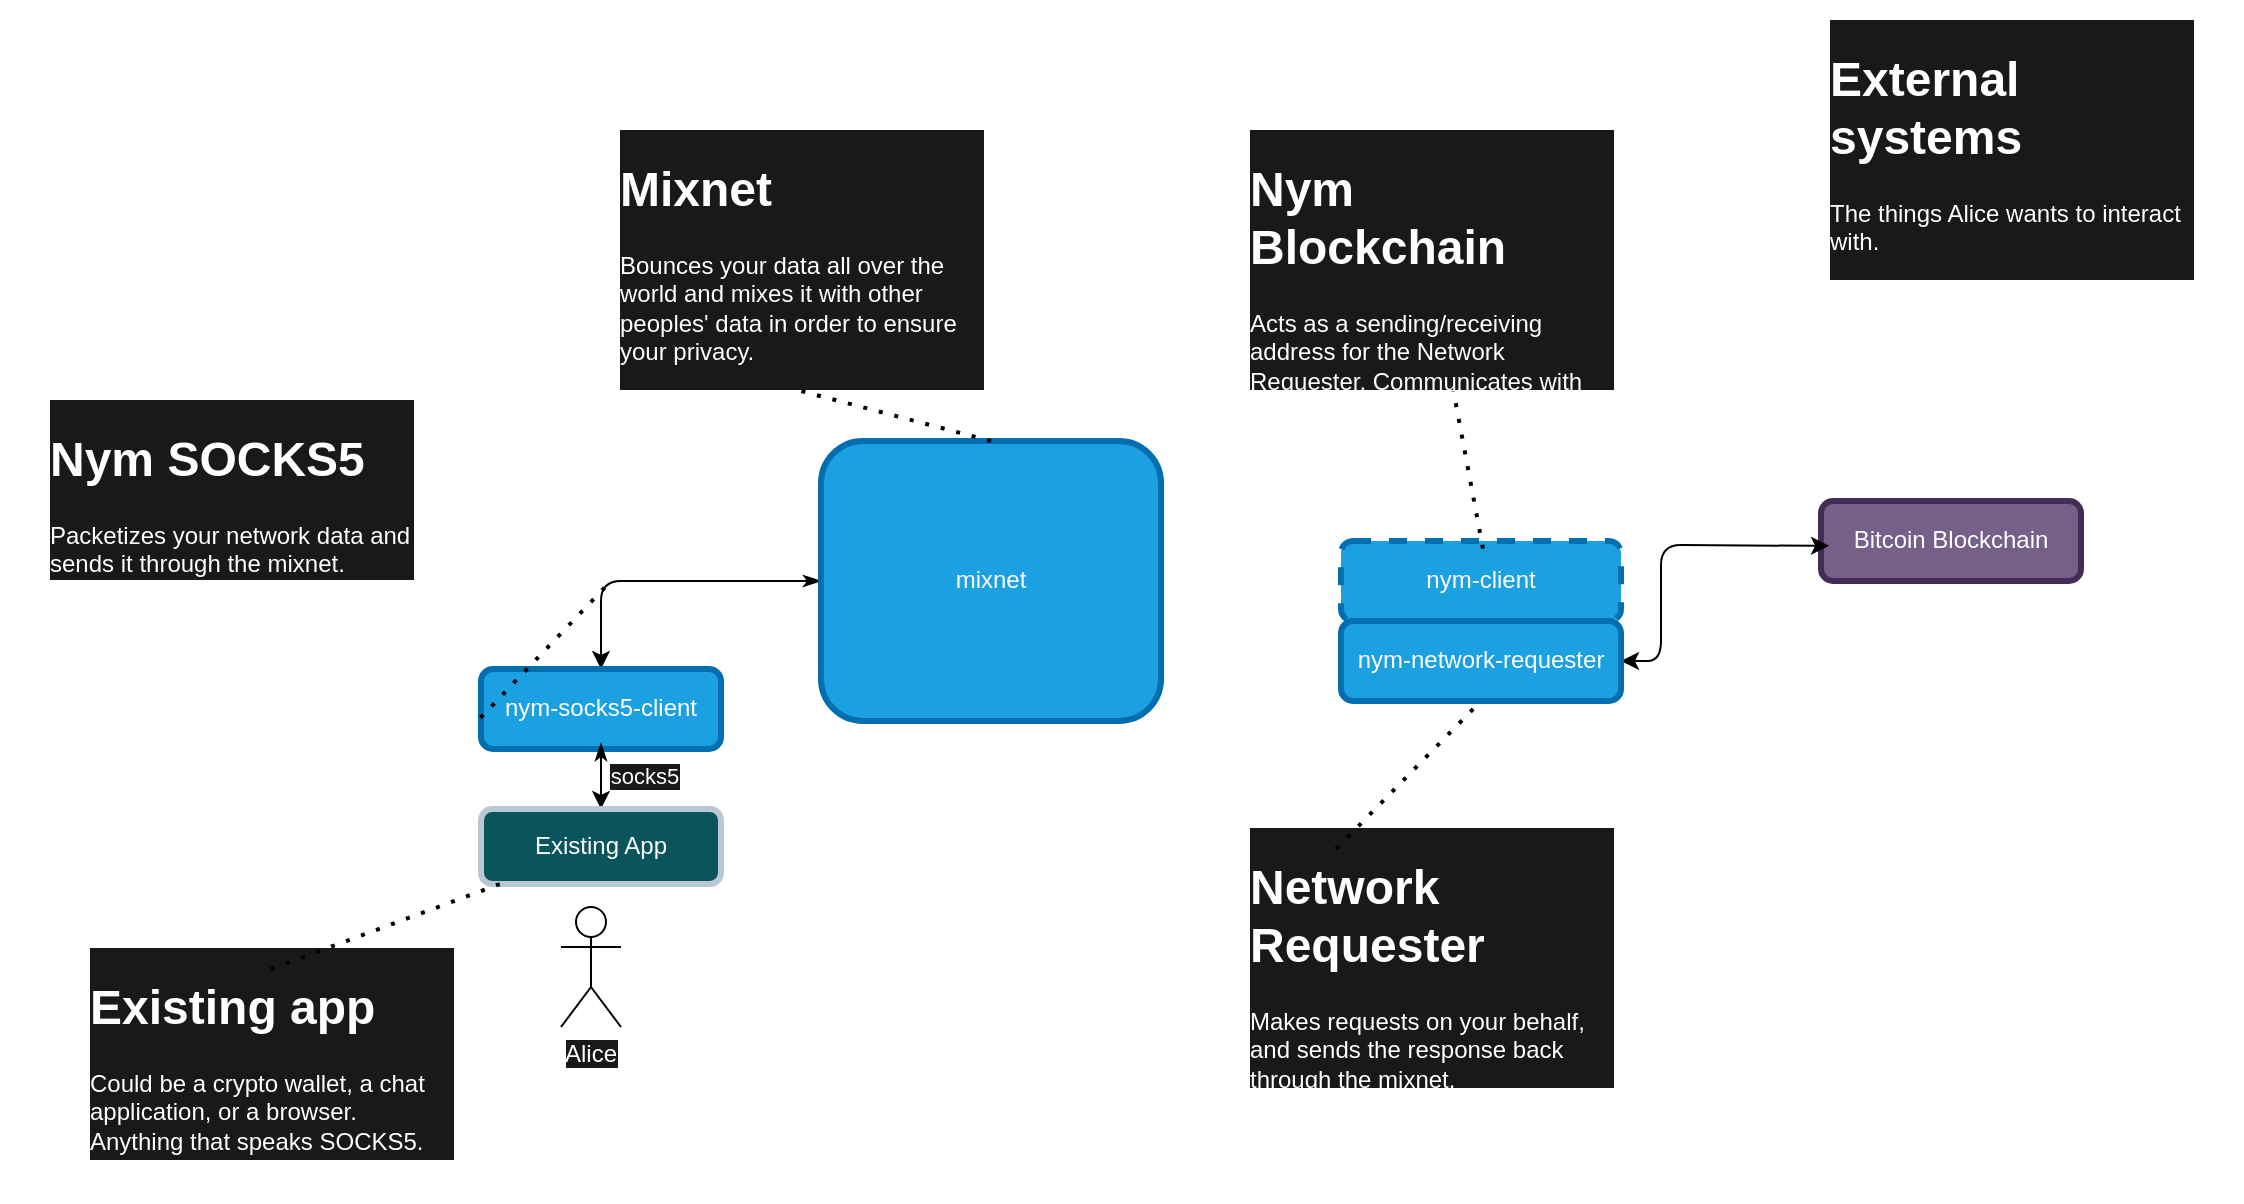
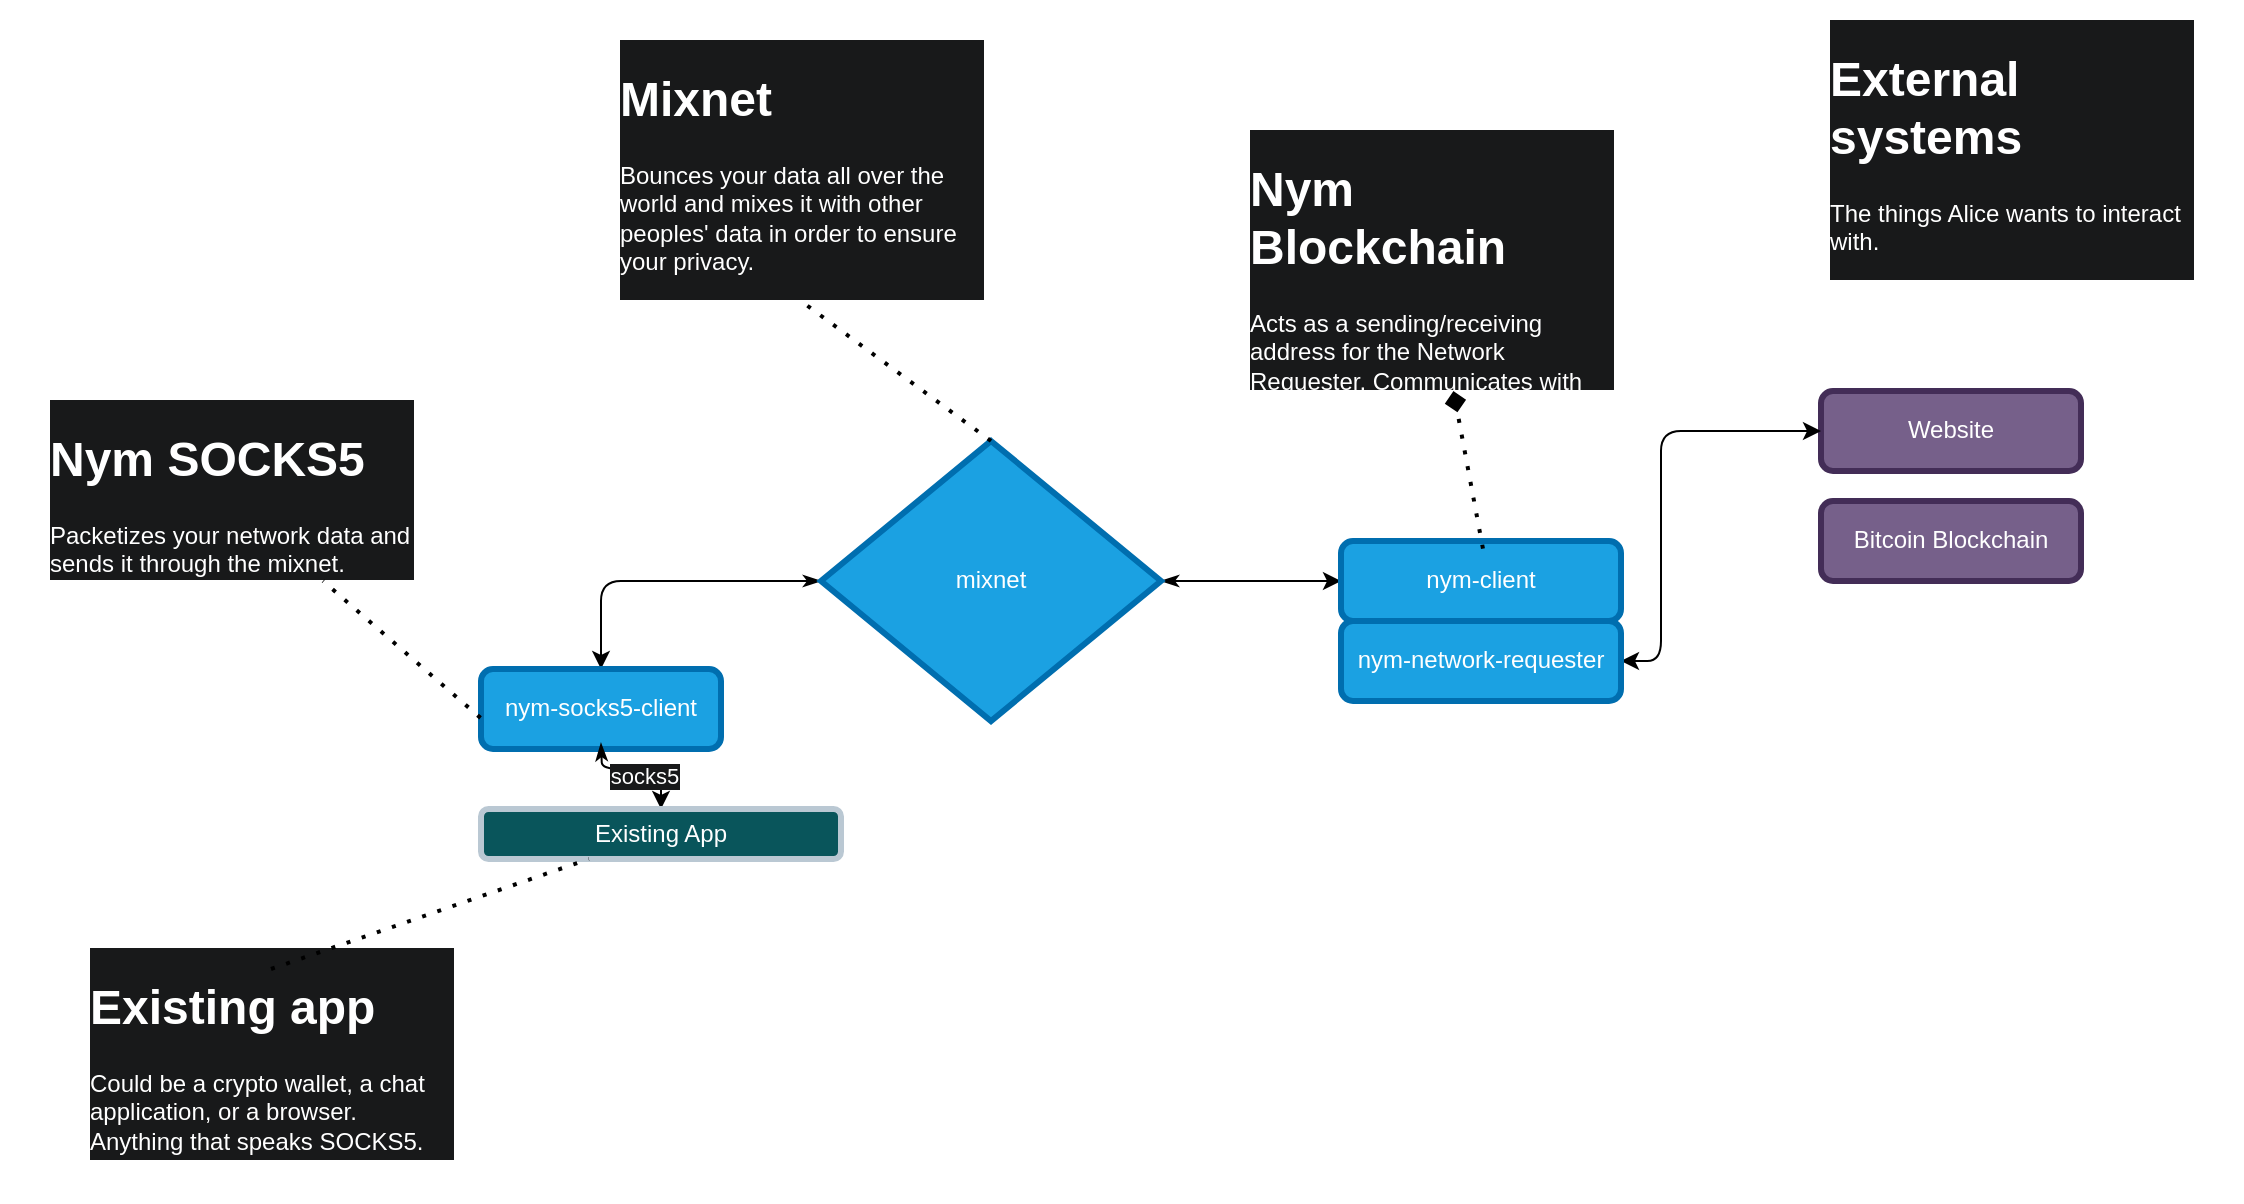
(801, 271) -> (801, 181)
(1455, 402) -> (1457, 411)
none -> (1681, 431)
none -> (1951, 431)
(1740, 545) -> none
(991, 581) -> (991, 581)
none -> (1249, 581)
(1481, 581) -> (1481, 581)
(518, 678) -> (415, 661)
(1361, 824) -> none
(601, 847) -> (661, 834)
(591, 967) -> none
(1431, 969) -> none
